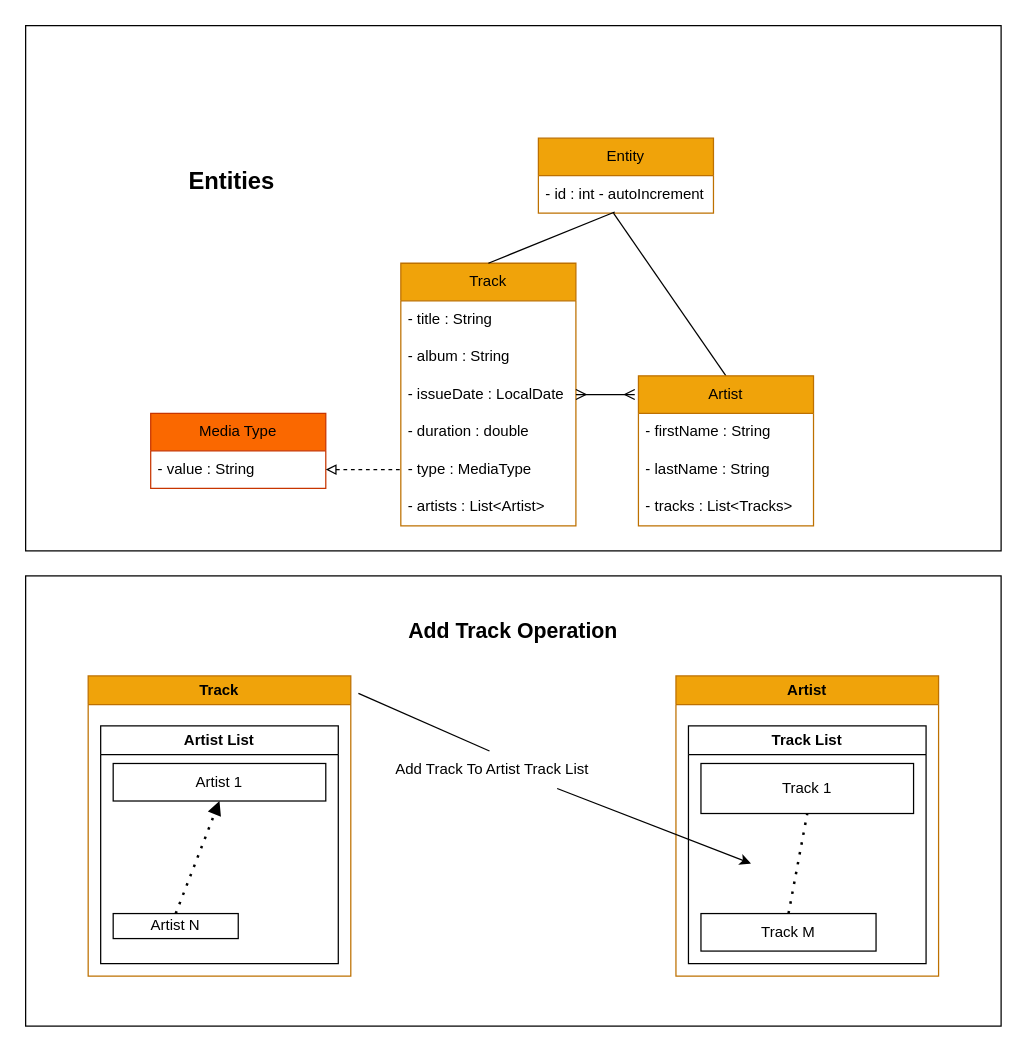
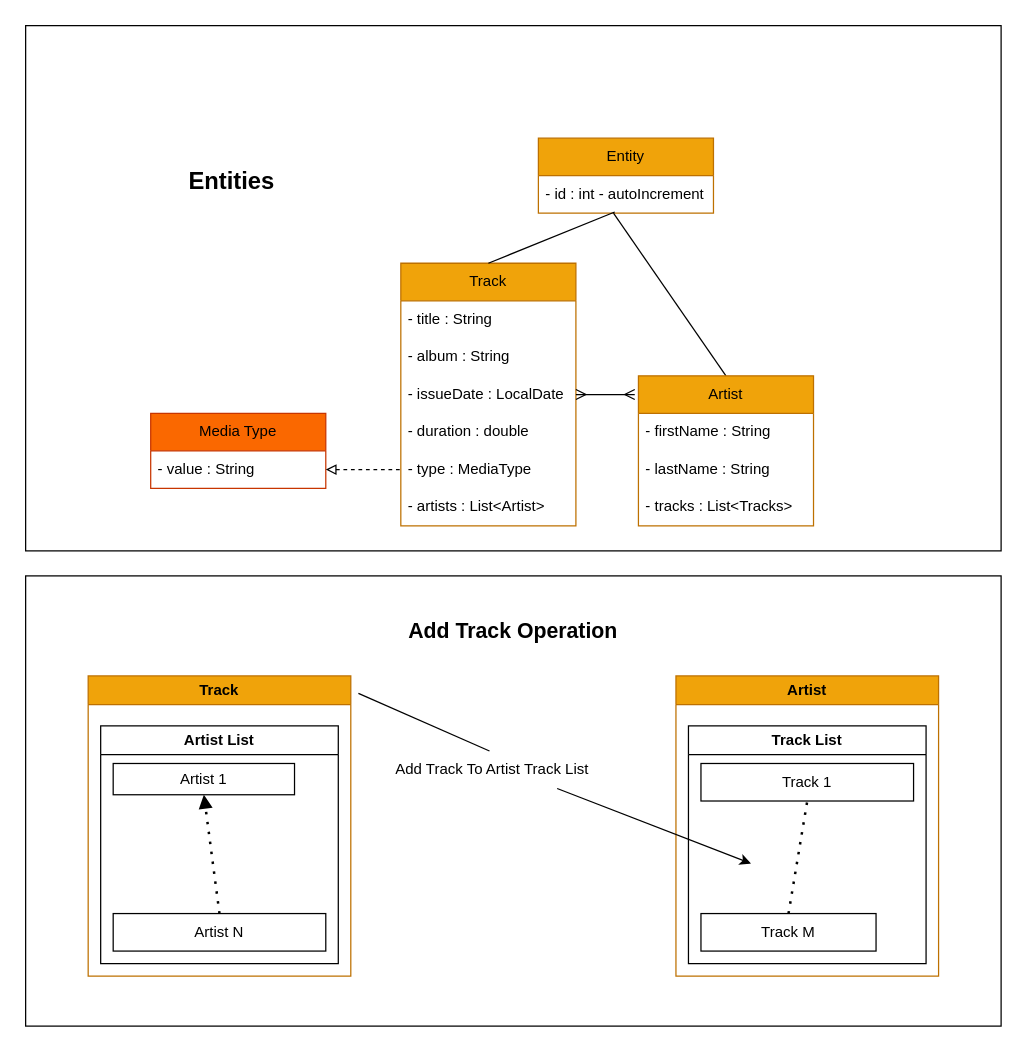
(219, 782) -> (204, 779)
(807, 788) -> (807, 782)
(176, 926) -> (219, 932)
